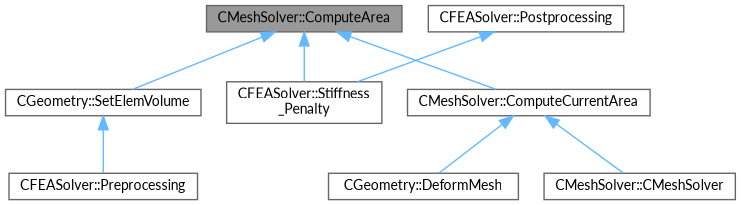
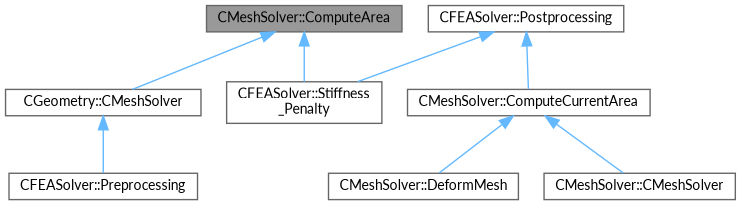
(430, 66) -> (528, 68)
(103, 103) -> (103, 103)
(423, 186) -> (423, 186)
